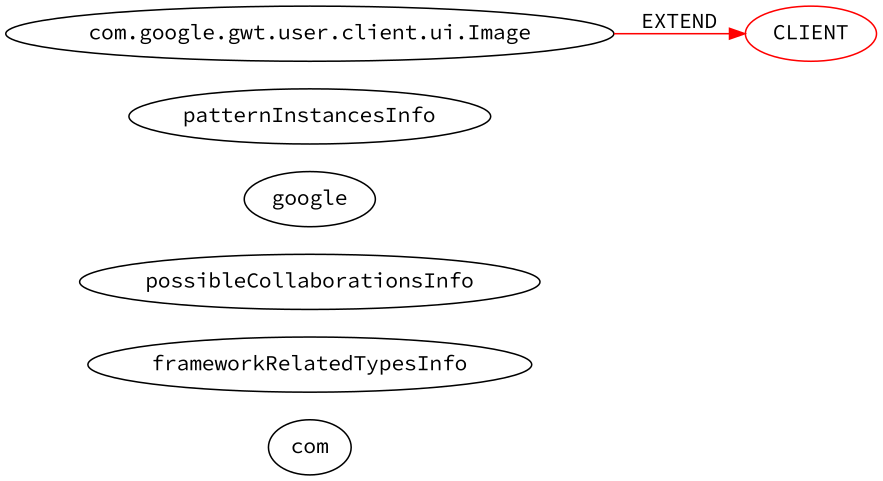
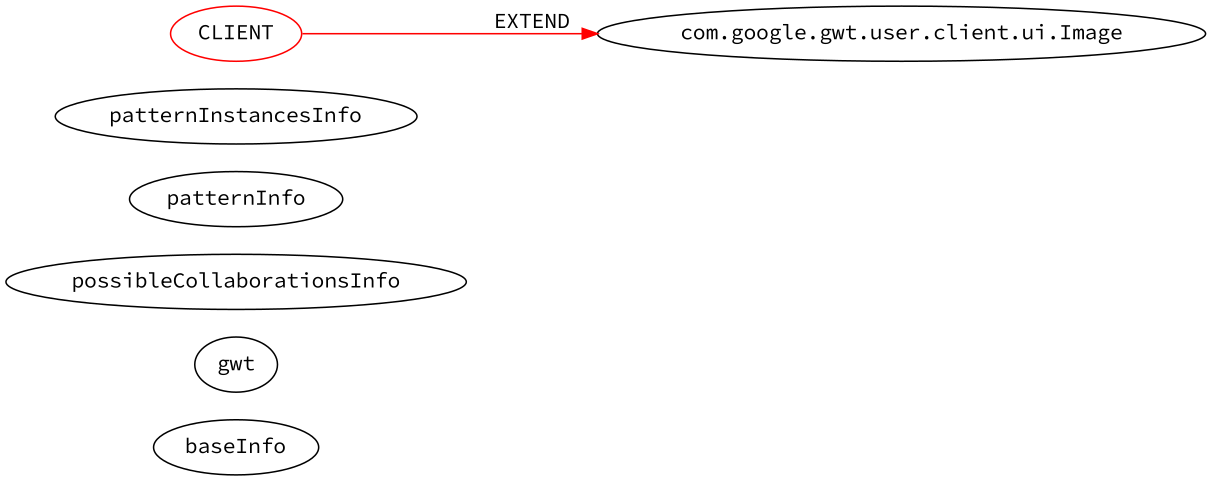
(672, 34) -> (442, 34)
(310, 199) -> (236, 199)
(310, 365) -> (236, 365)
(310, 447) -> (236, 447)
